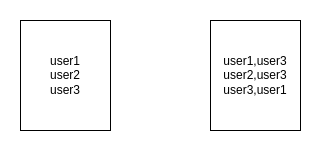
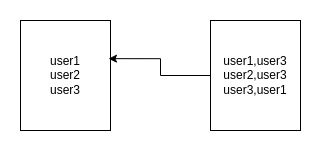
none -> (161, 70)
